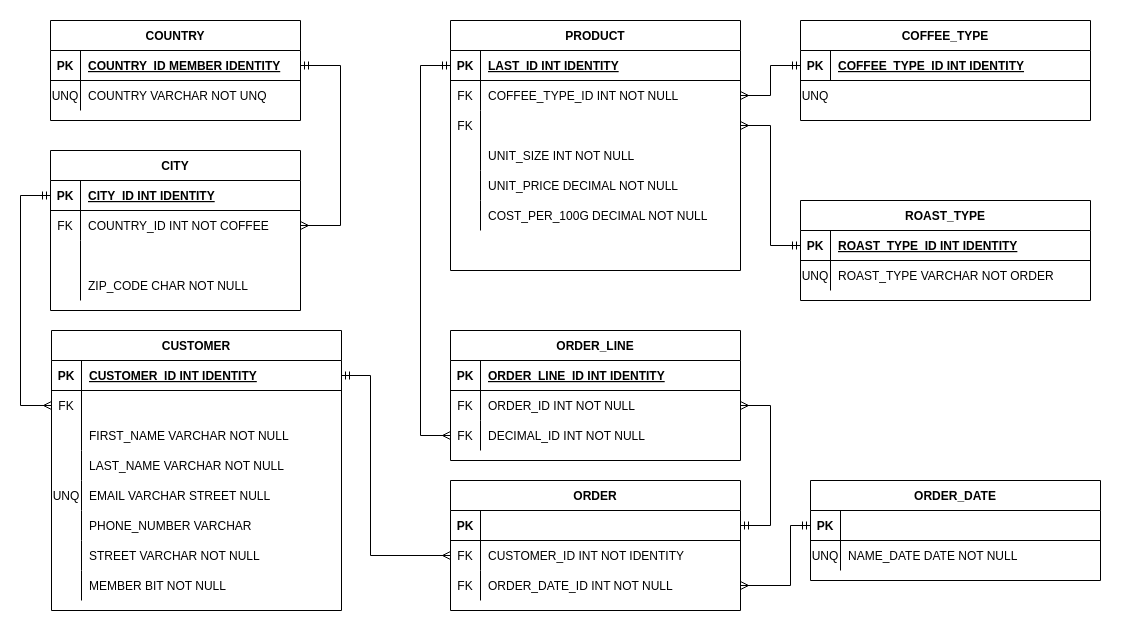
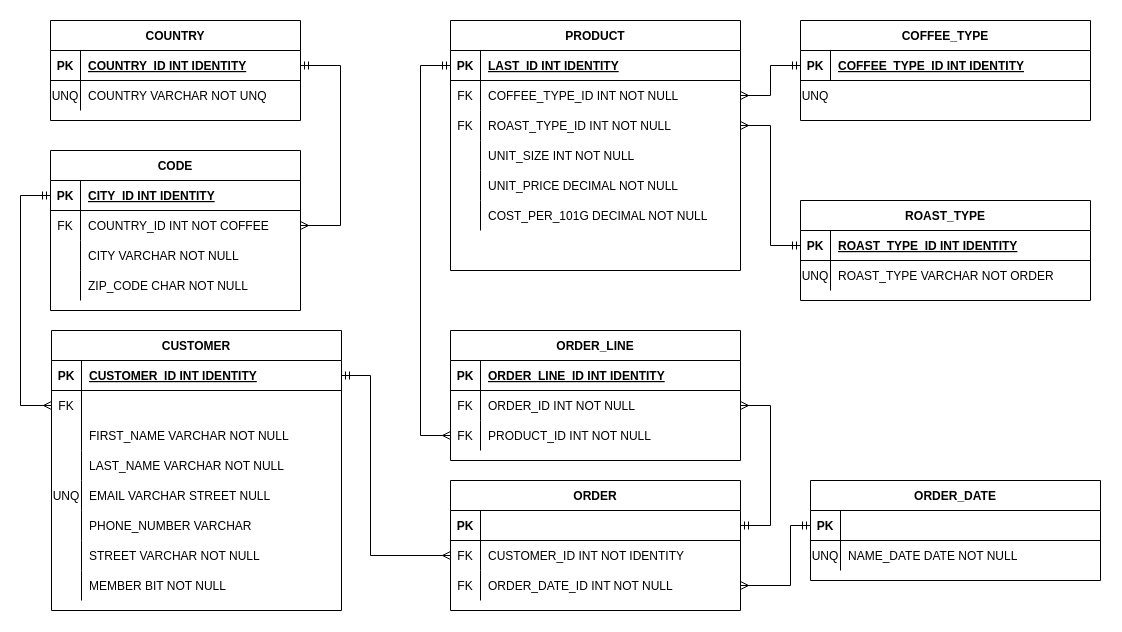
(172, 66) -> (162, 66)
none -> (611, 126)
(175, 166) -> (175, 166)
(584, 216) -> (584, 216)
none -> (191, 256)
(561, 436) -> (561, 436)
